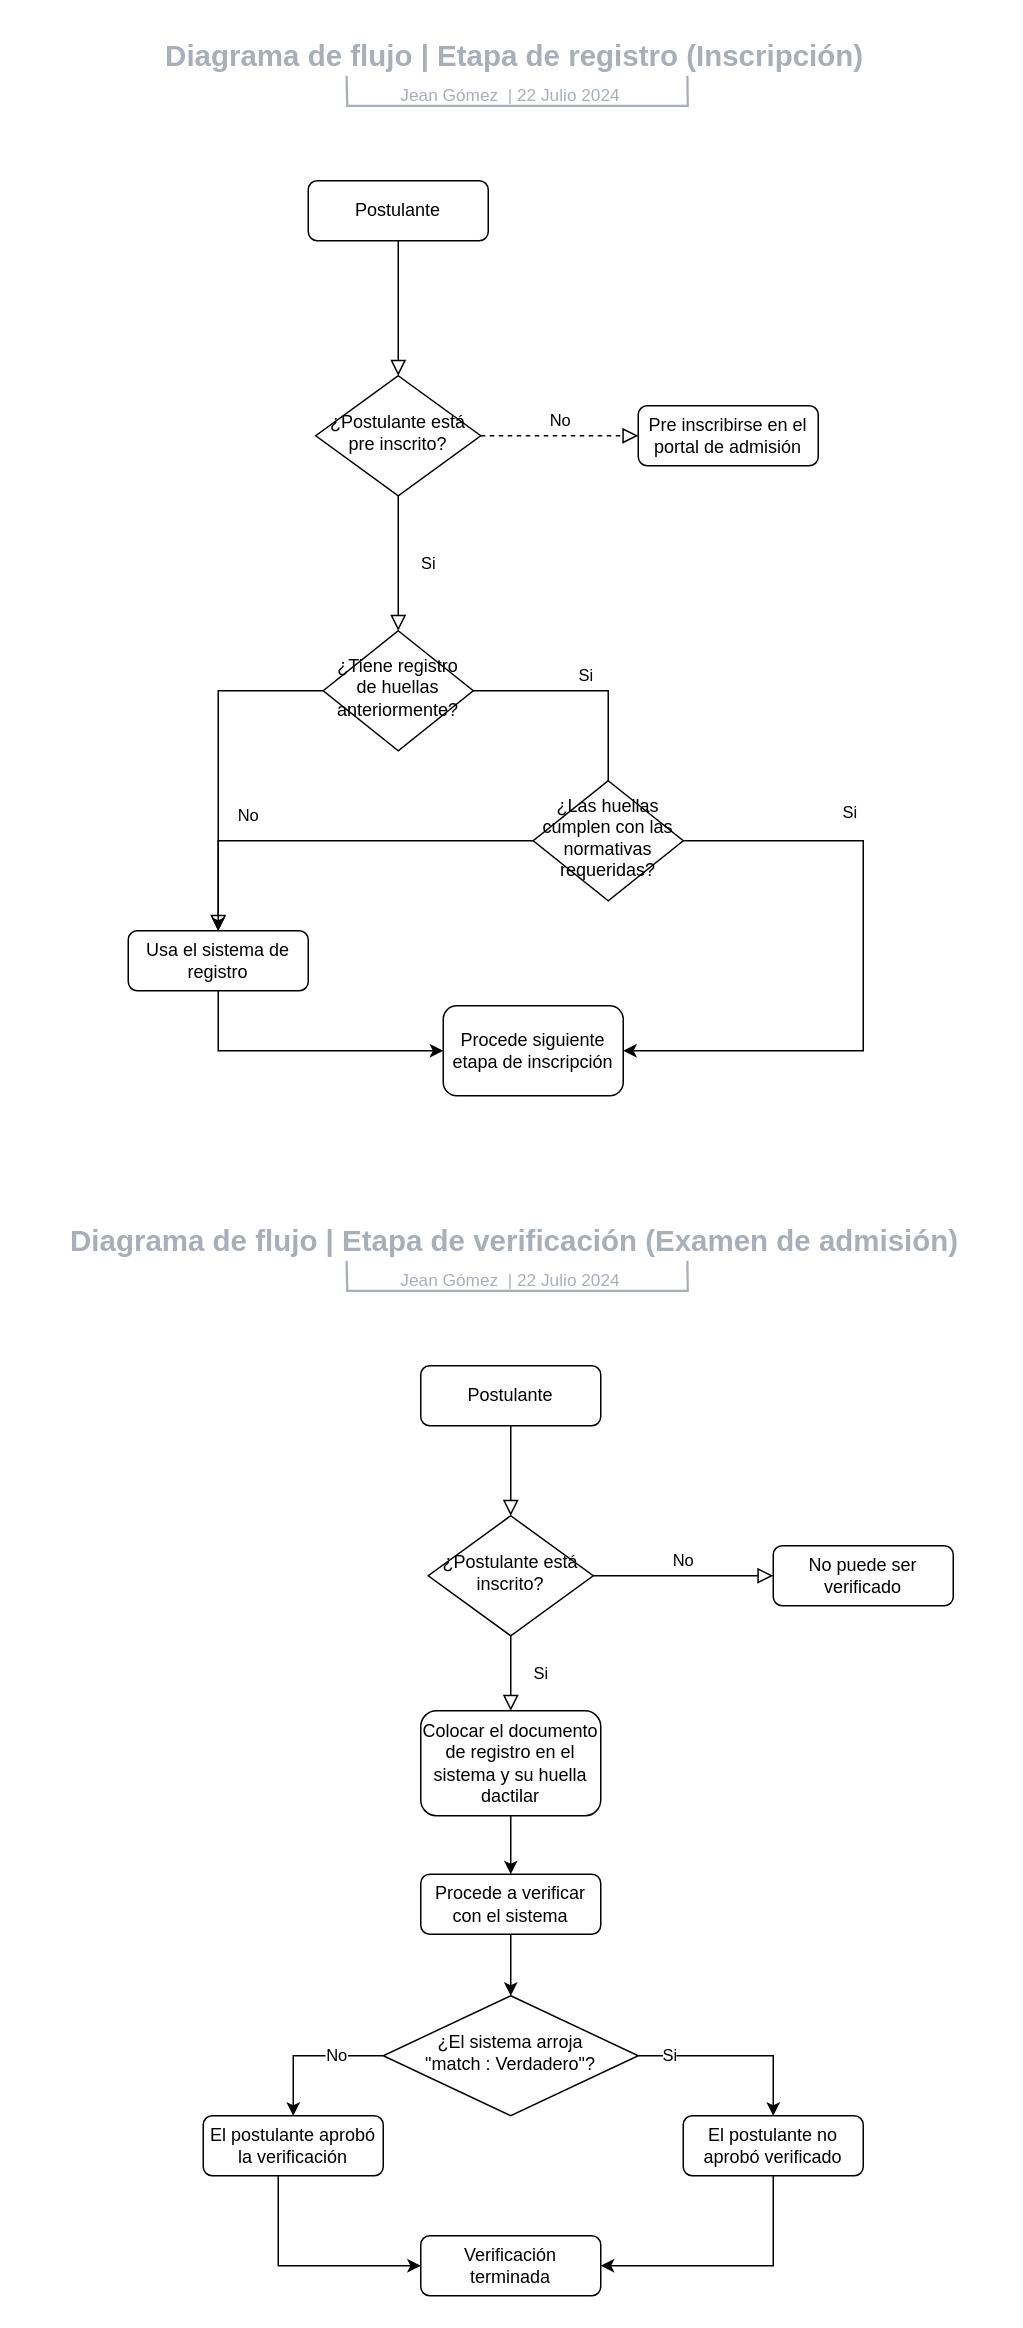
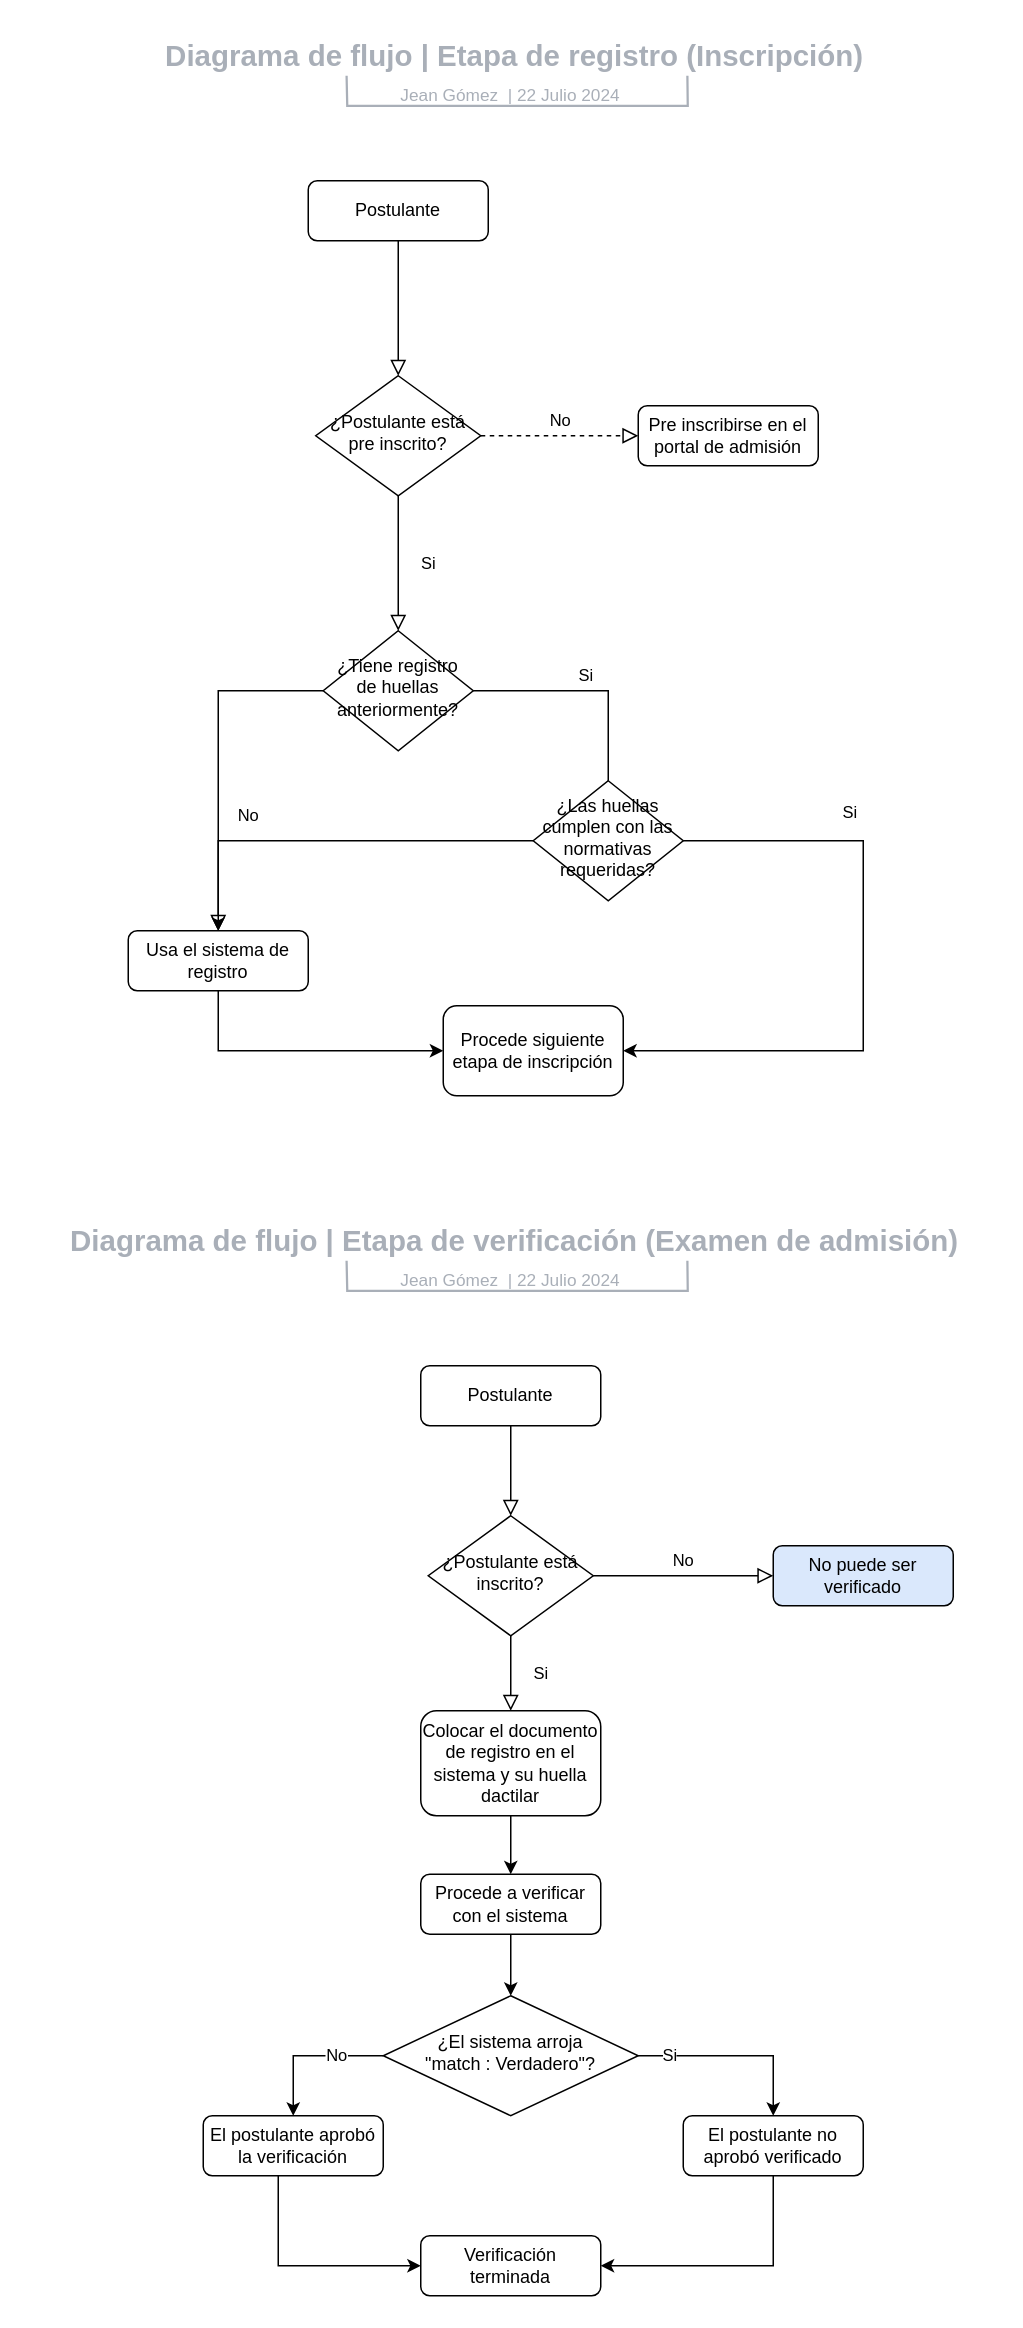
(863, 1576) -> (863, 1576)
